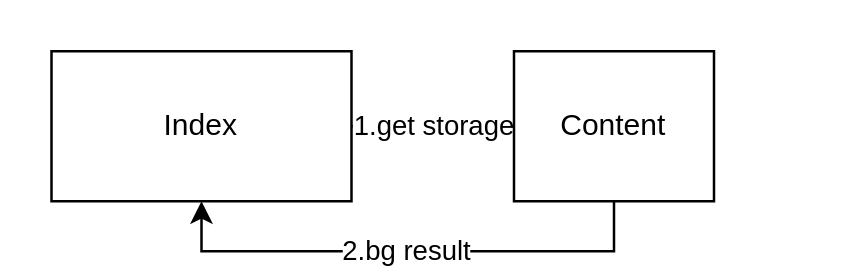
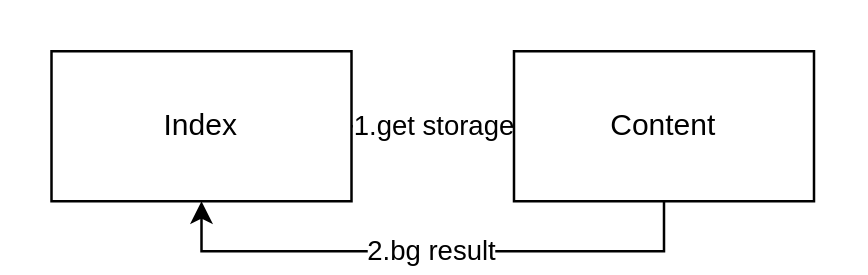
(614, 126) -> (664, 126)
